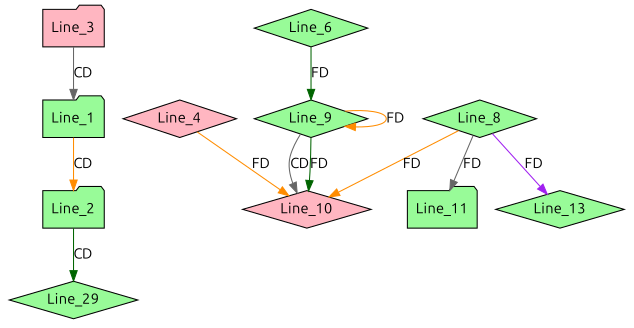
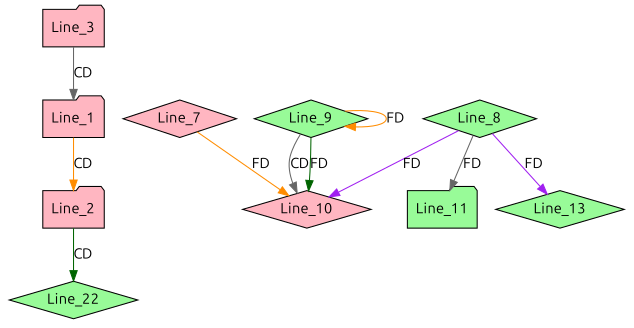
(311, 28) -> none
(74, 119) -> (74, 119)
(180, 119) -> (180, 119)
(399, 161) -> (399, 161)
(74, 209) -> (74, 209)
(74, 300) -> (74, 300)
